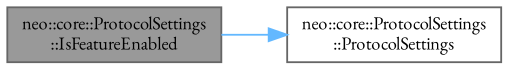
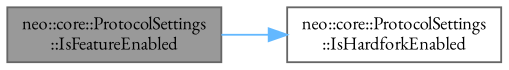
(394, 35) -> (394, 35)
